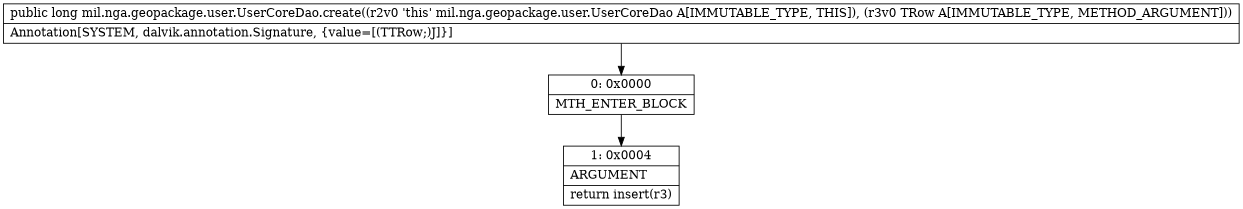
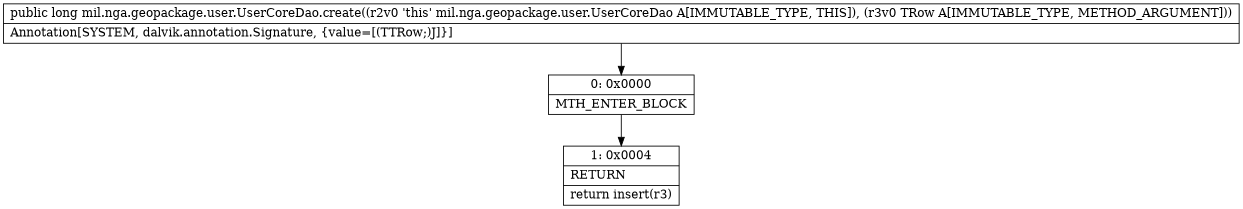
(609, 175) -> (598, 175)
